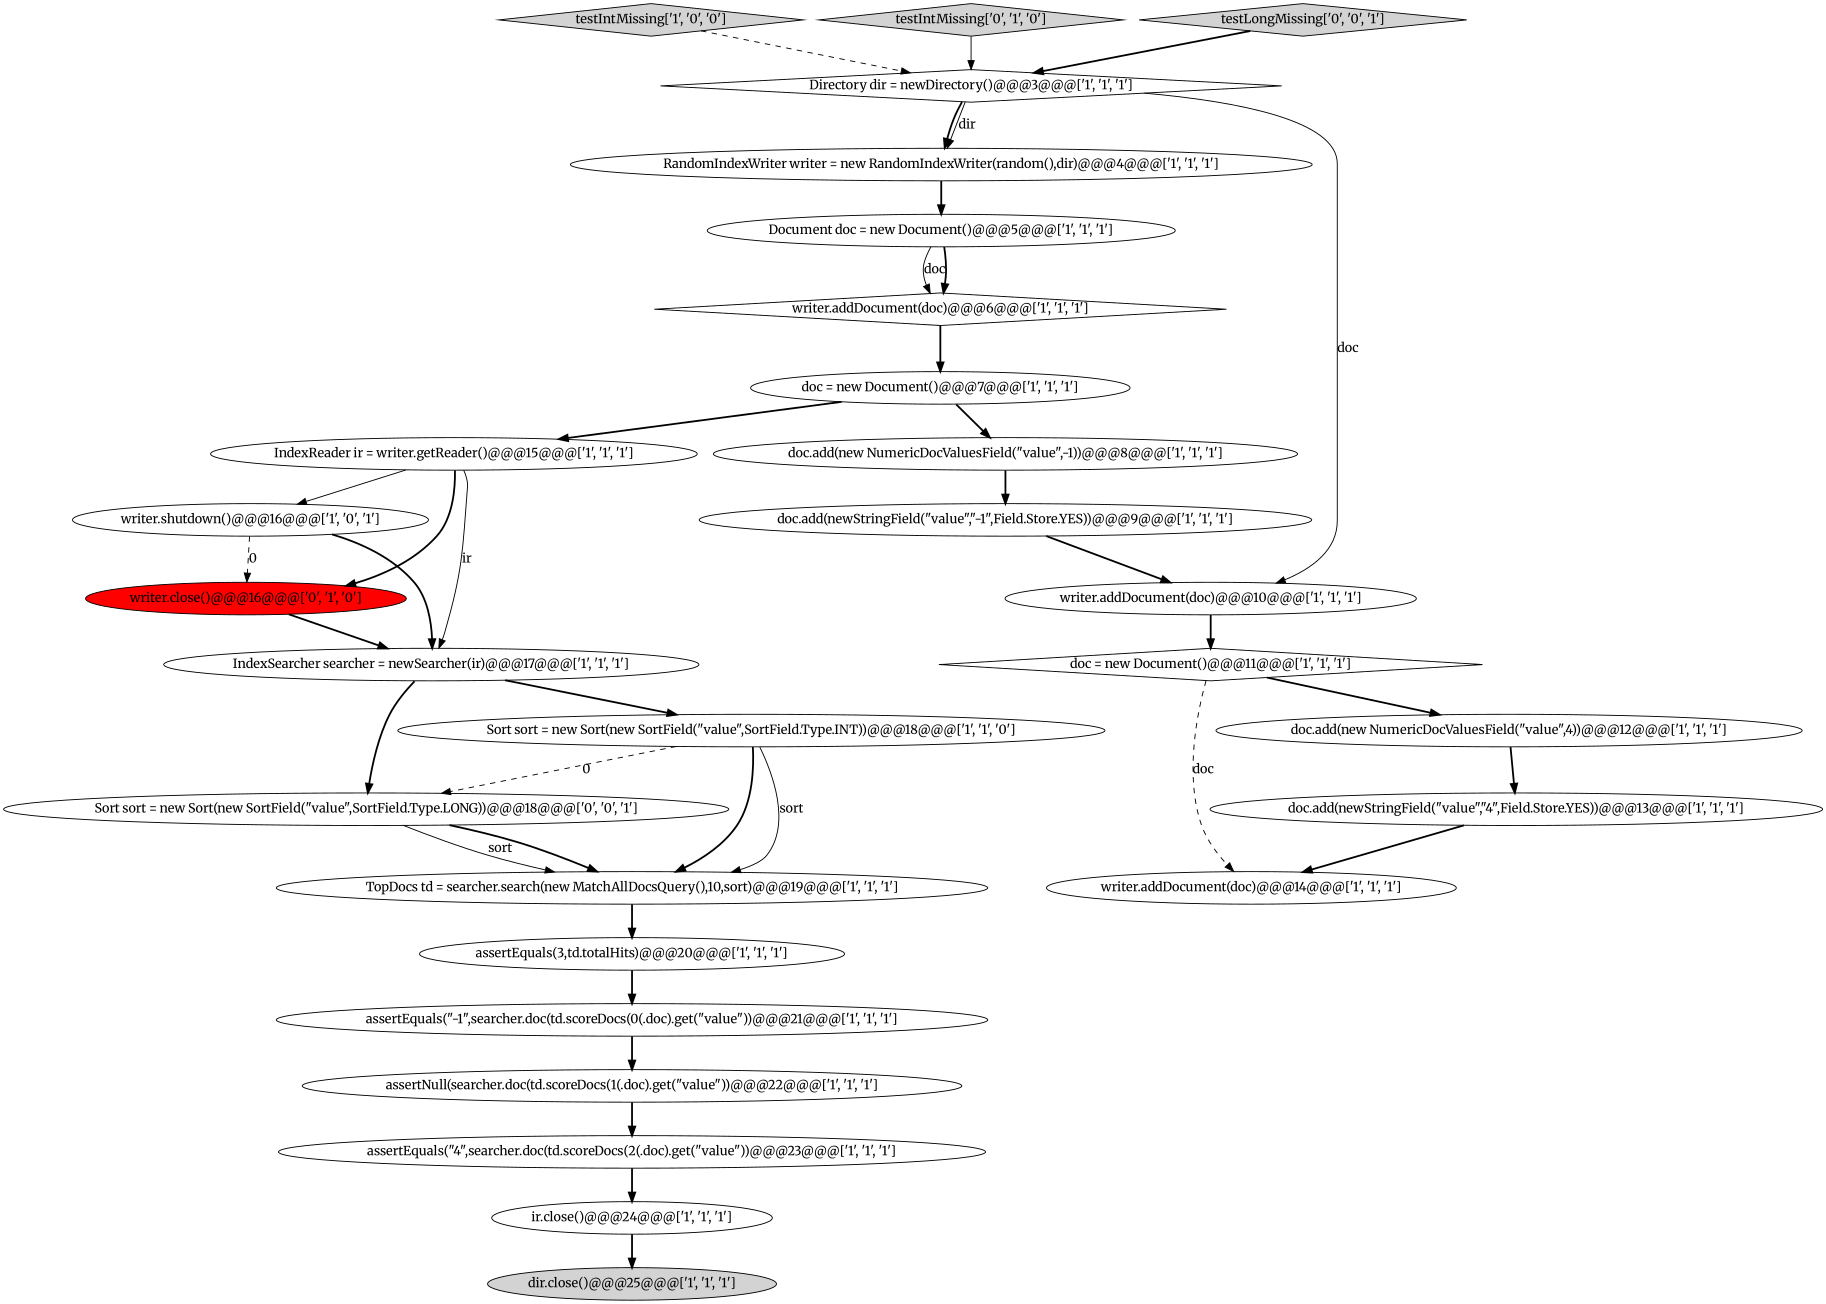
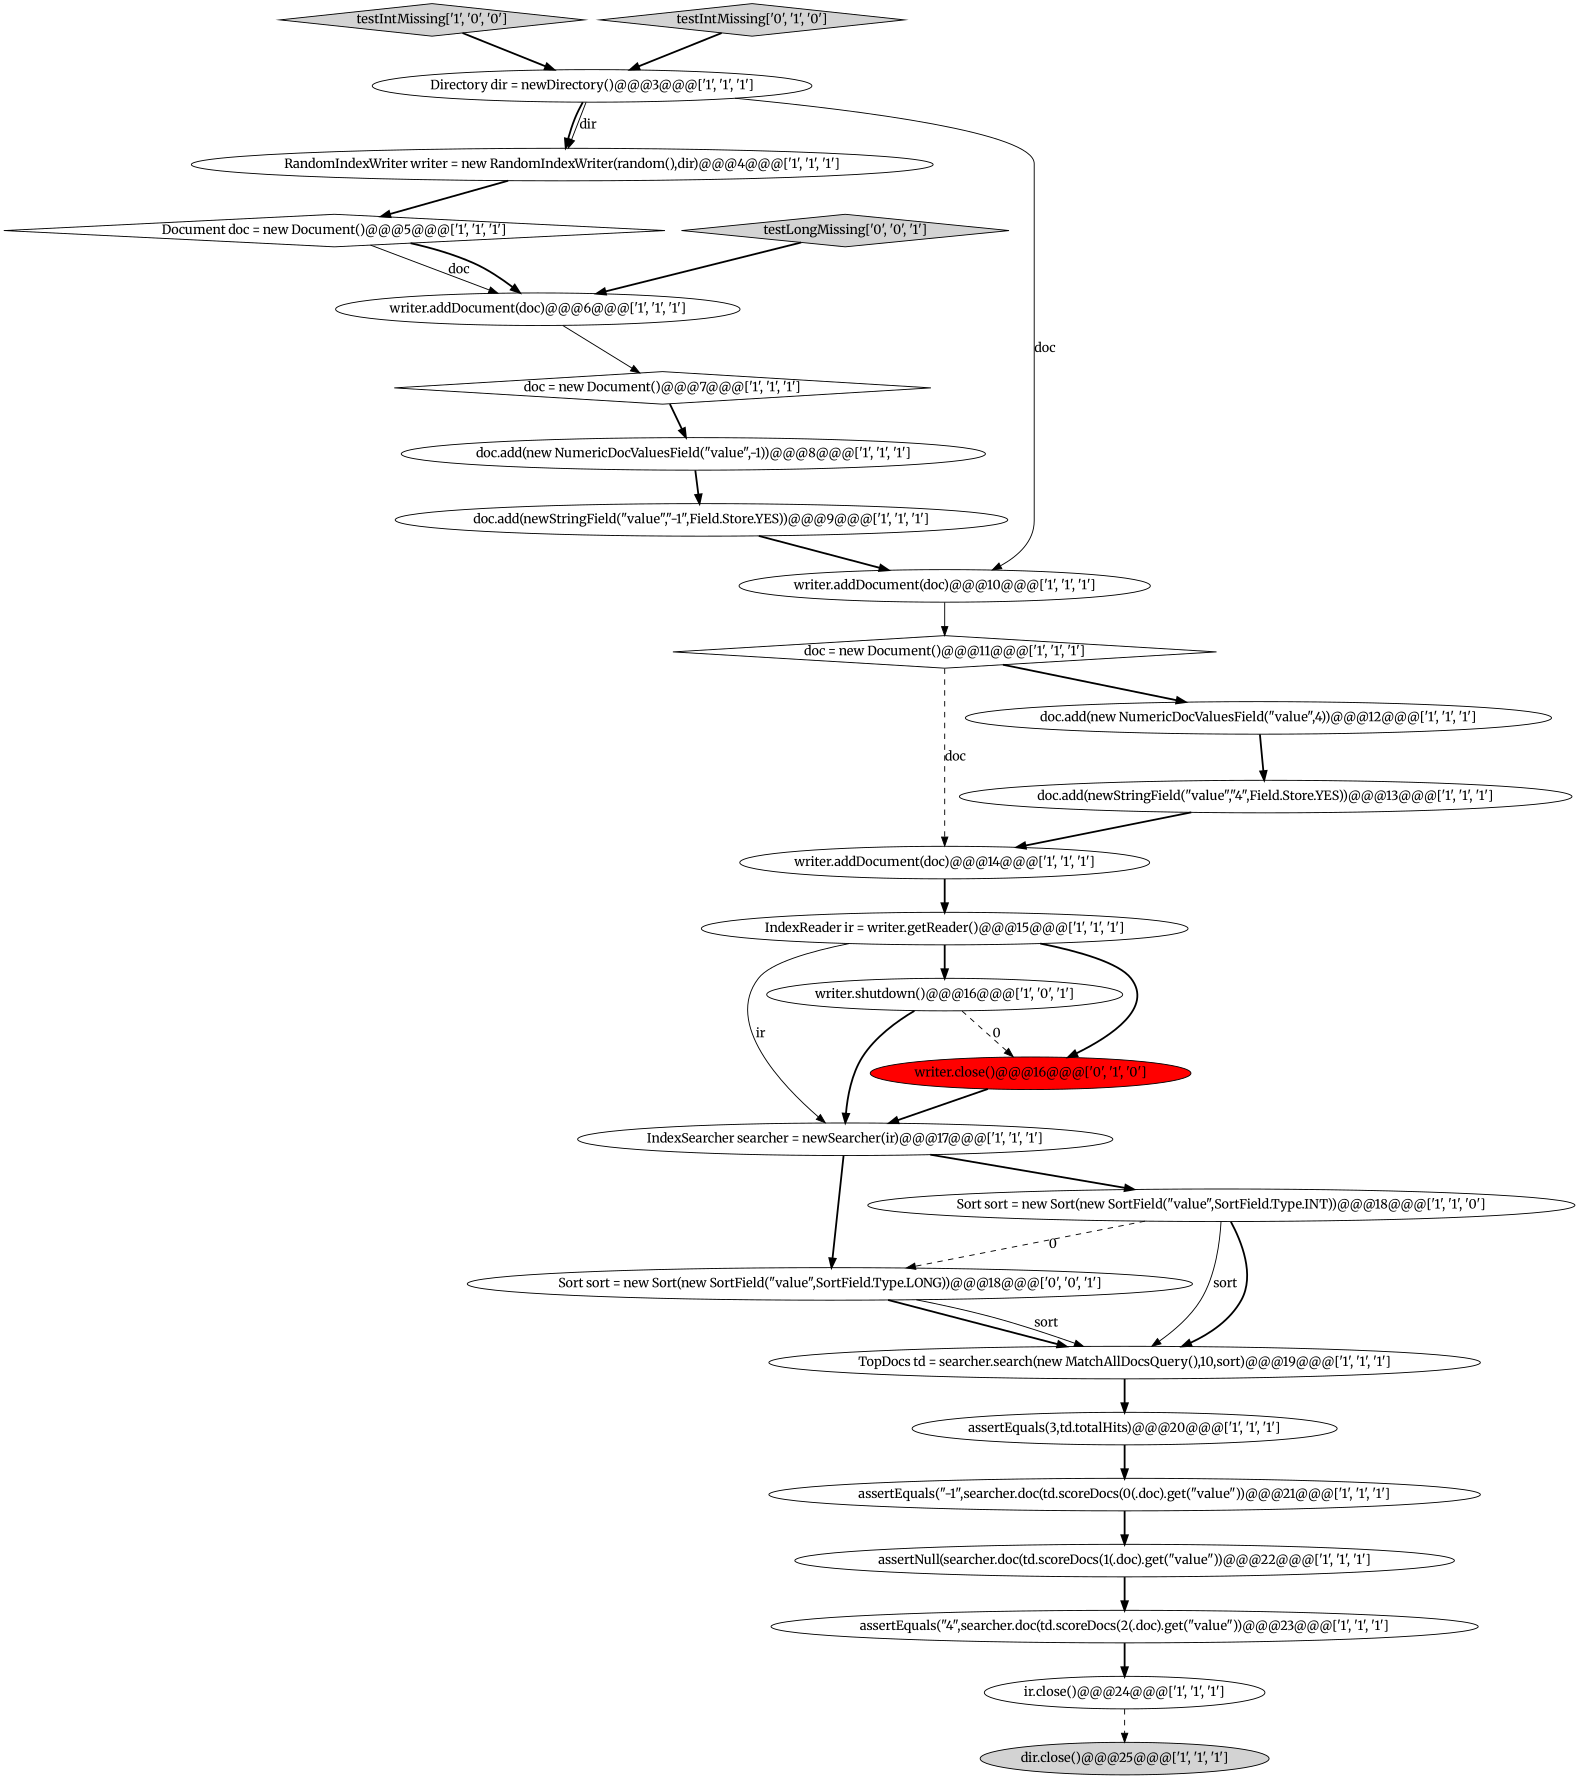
(971, 48) -> (680, 50)
(801, 51) -> (504, 50)
(1147, 51) -> (703, 267)
(971, 86) -> (592, 86)
(941, 231) -> (334, 231)
(940, 309) -> (538, 309)
(940, 344) -> (597, 347)
(940, 388) -> (663, 388)
(705, 420) -> (945, 891)
(356, 486) -> (945, 957)
(1211, 627) -> (945, 614)
(632, 1246) -> (1125, 1721)
